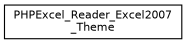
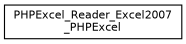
(93, 22) -> (93, 22)
